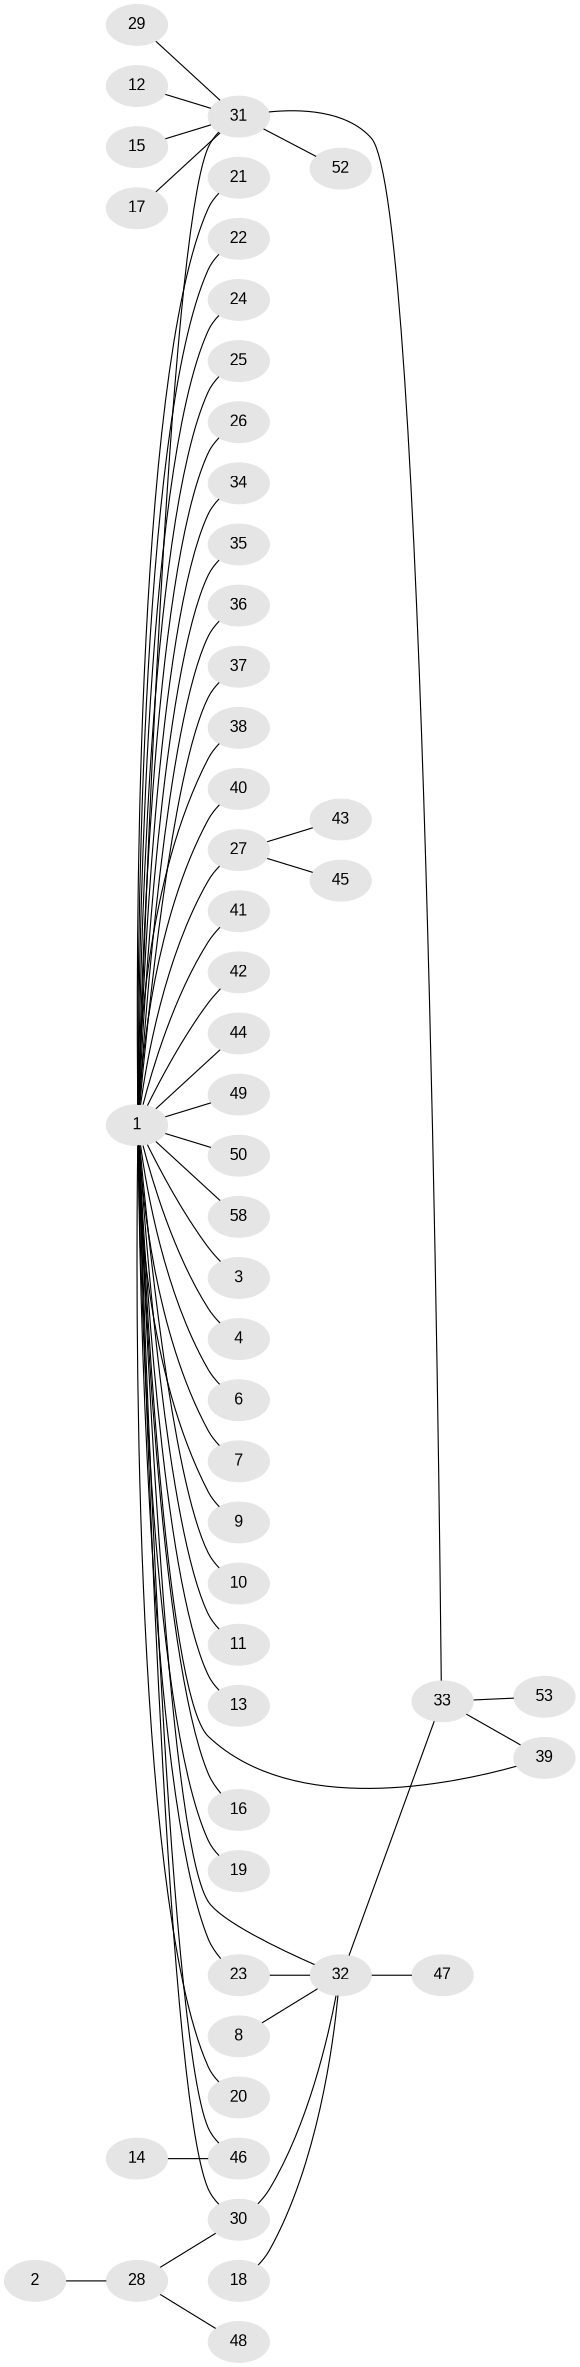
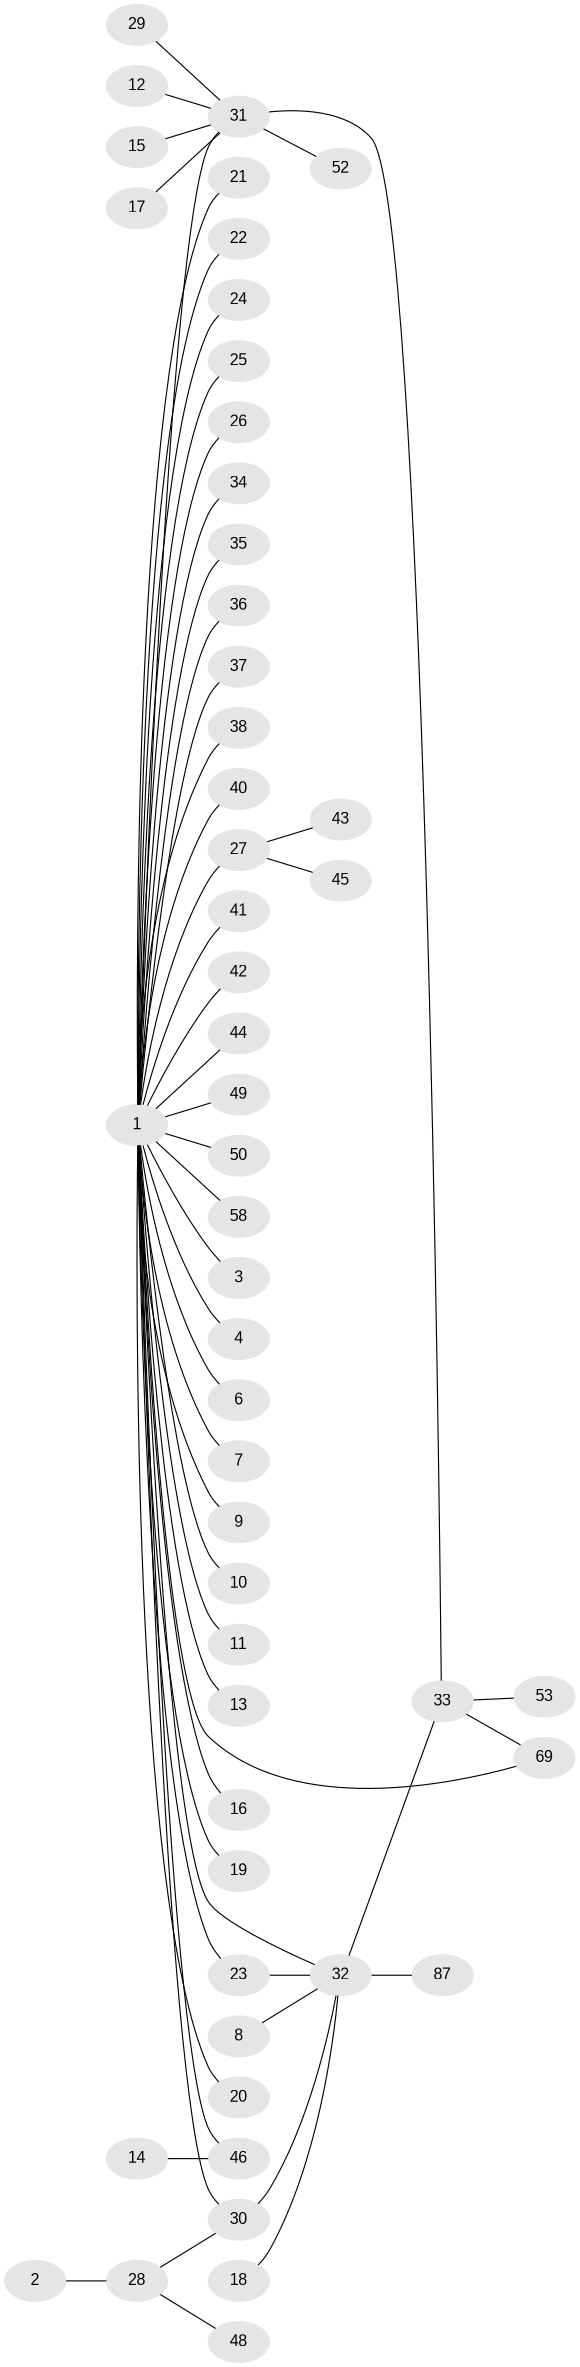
(544, 1758) -> (544, 1758)
(443, 1975) -> (443, 1975)
